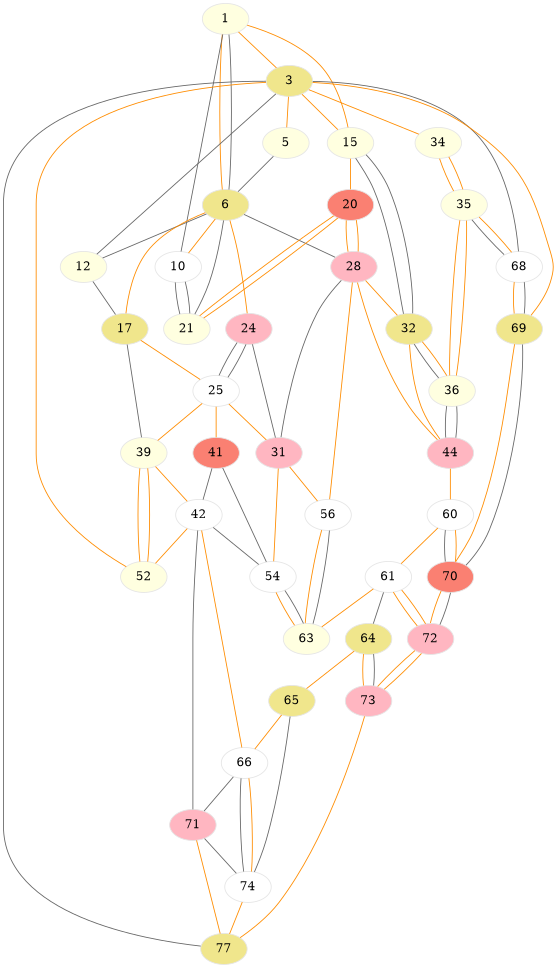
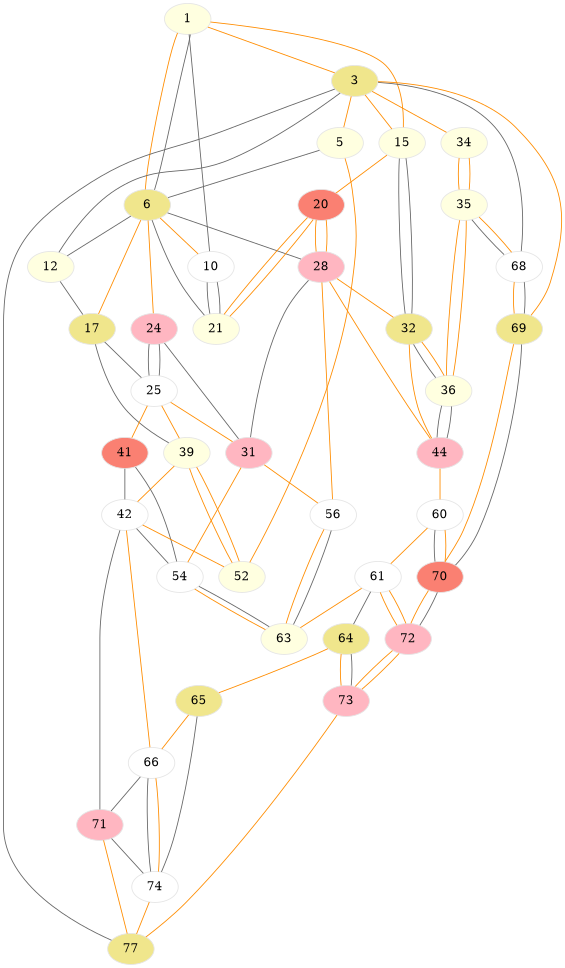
(36, 262) -> (333, 367)
(170, 360) -> (123, 360)
